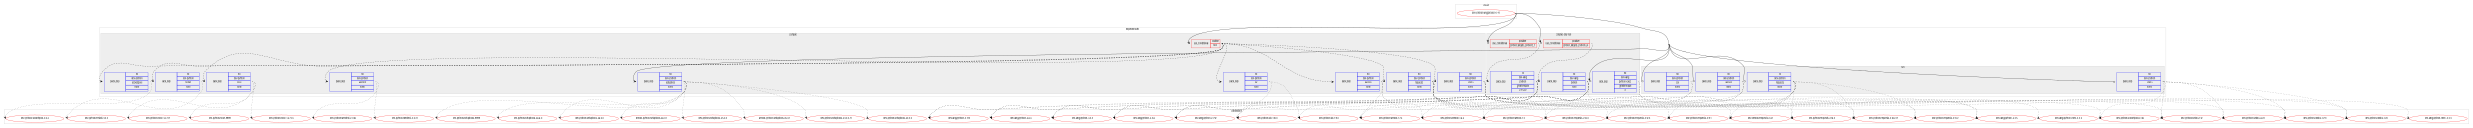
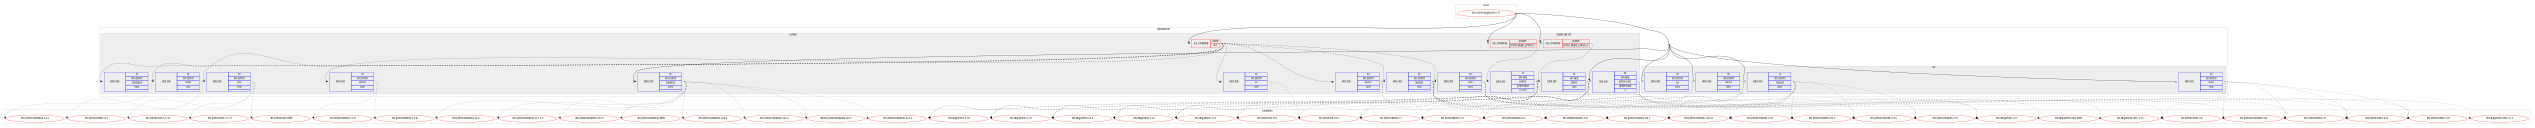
(774, 119) -> (466, 119)
none -> (2068, 119)
